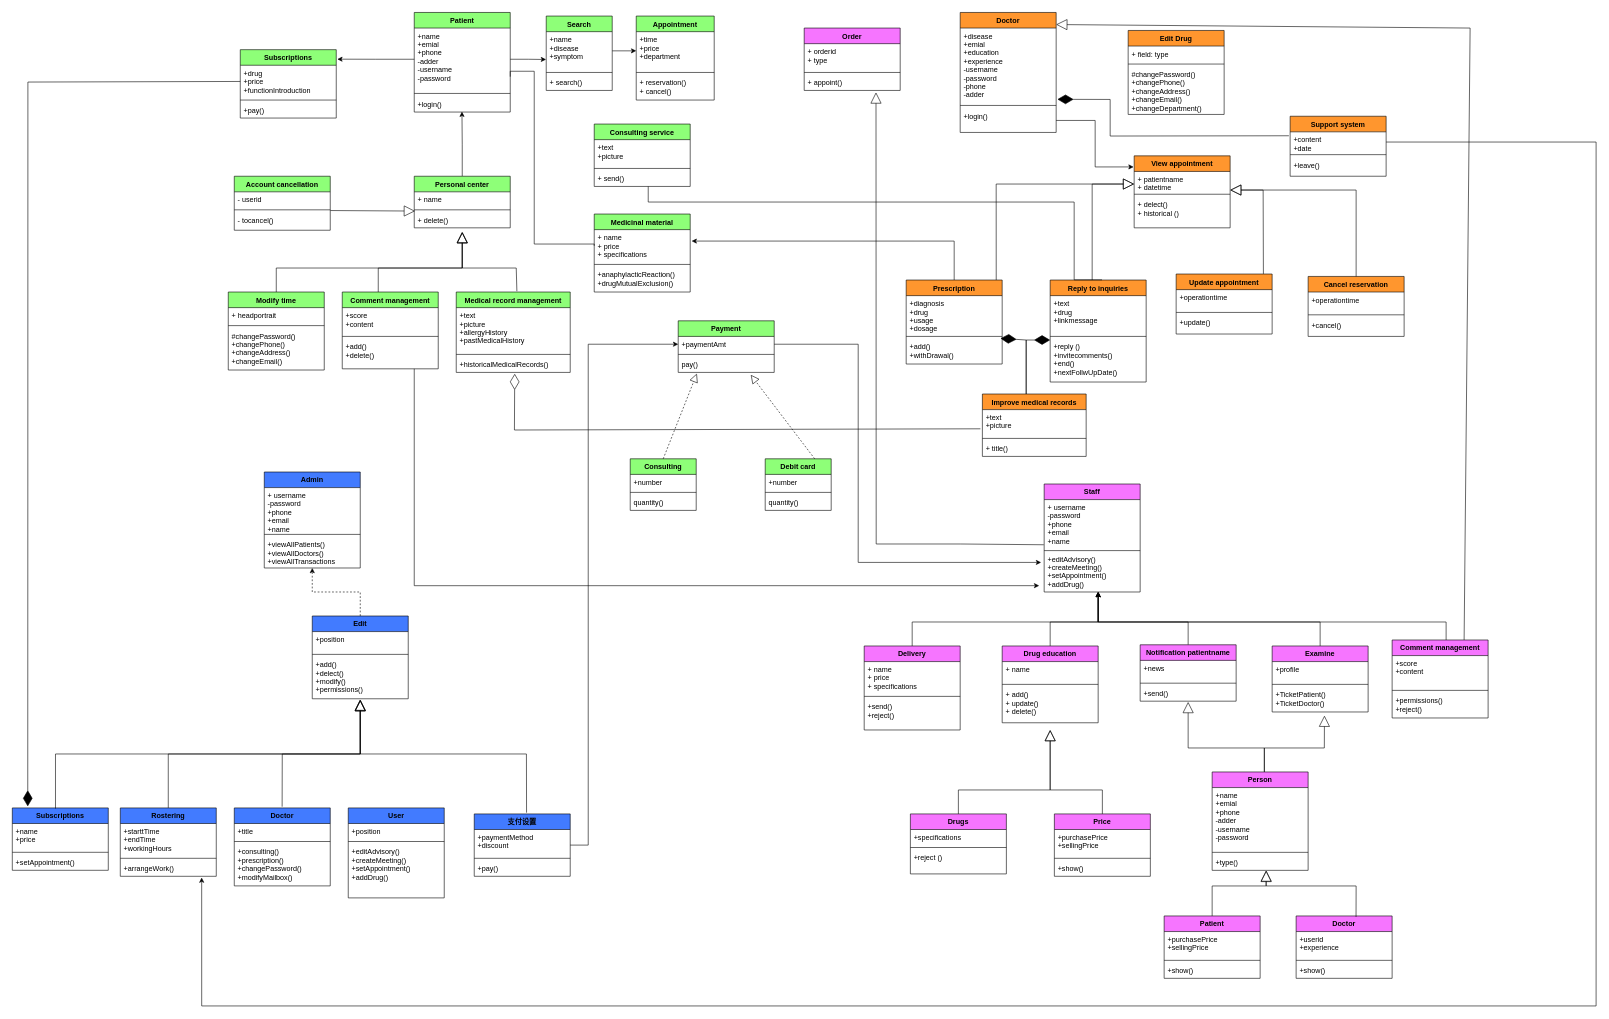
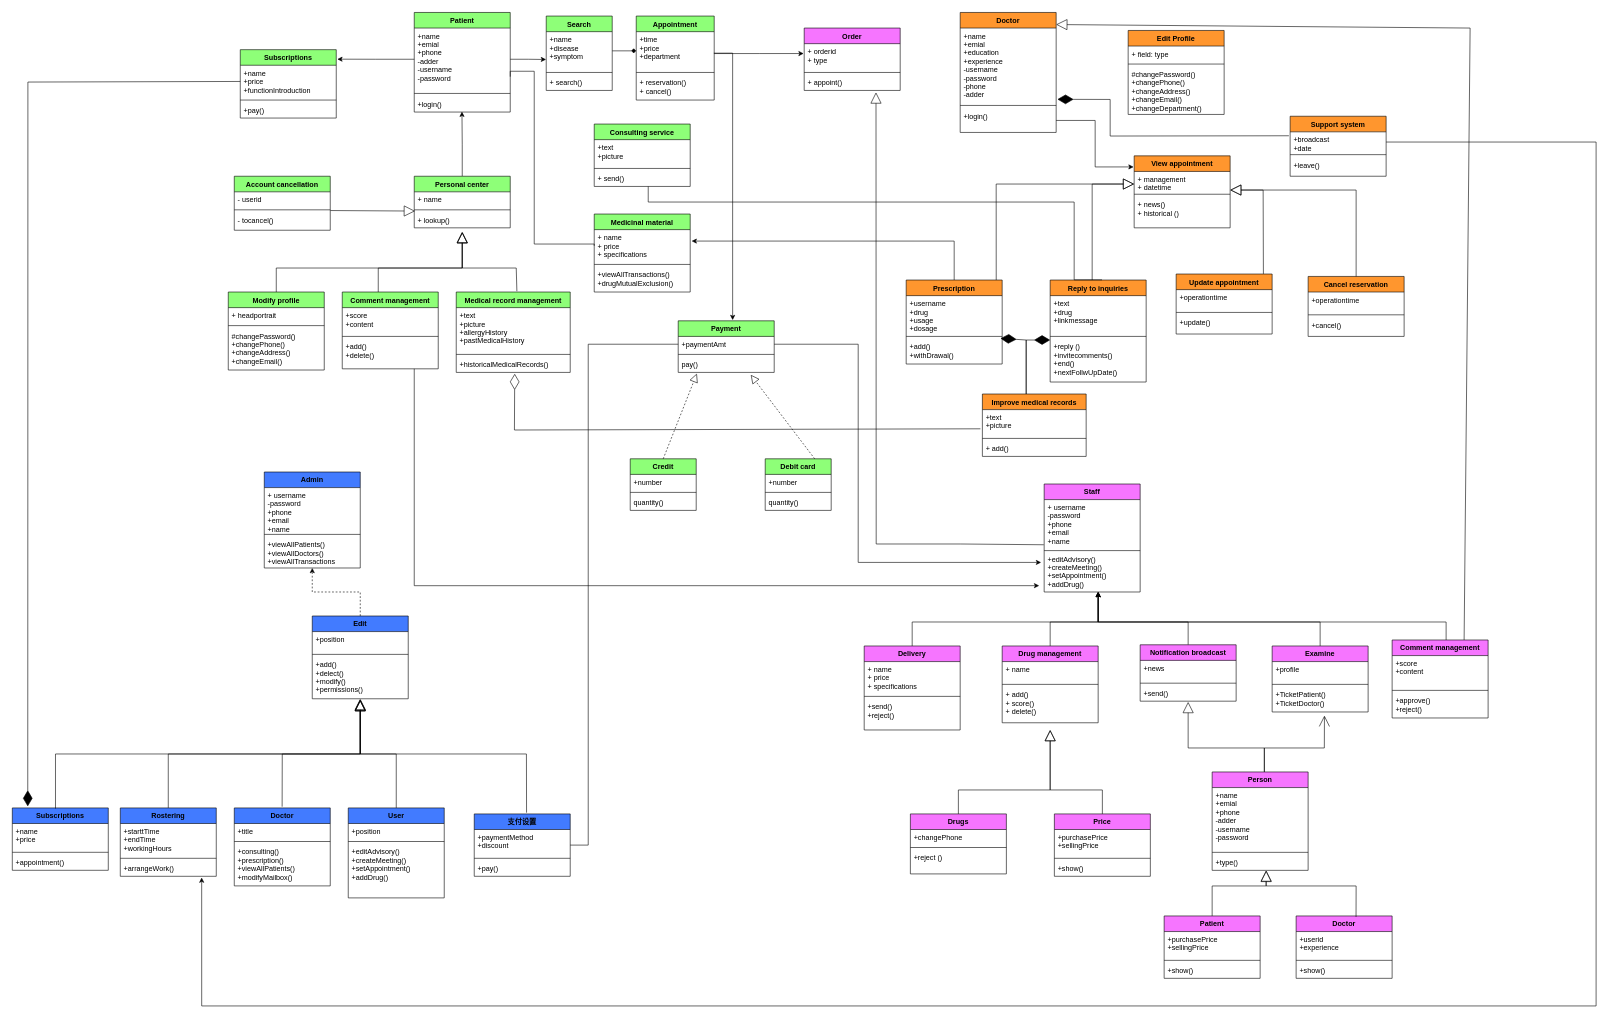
(979, 36) -> (974, 36)
(1176, 38) -> (1176, 38)
(630, 51) -> (630, 51)
none -> (766, 53)
(254, 73) -> (254, 73)
(1310, 140) -> (1314, 140)
(1162, 179) -> (1161, 179)
none -> (733, 185)
(1156, 205) -> (1153, 205)
(436, 220) -> (436, 220)
(641, 275) -> (638, 275)
(276, 300) -> (276, 300)
(928, 304) -> (928, 304)
(672, 344) -> (673, 344)
(1001, 449) -> (999, 449)
(663, 467) -> (663, 467)
(1188, 653) -> (1188, 653)
(1050, 654) -> (1050, 654)
(1019, 695) -> (1019, 695)
(1422, 701) -> (1416, 701)
(1325, 727) -> (1325, 723)
none -> (396, 781)
(941, 838) -> (938, 838)
(262, 852) -> (262, 852)
(49, 863) -> (43, 863)
